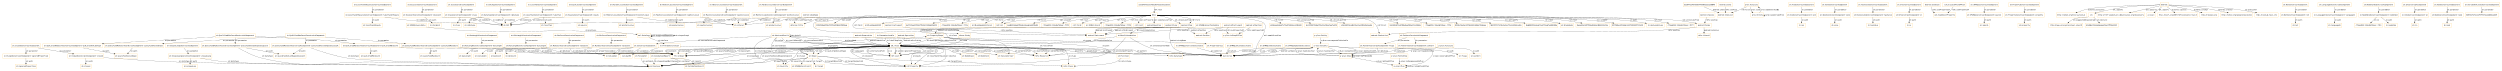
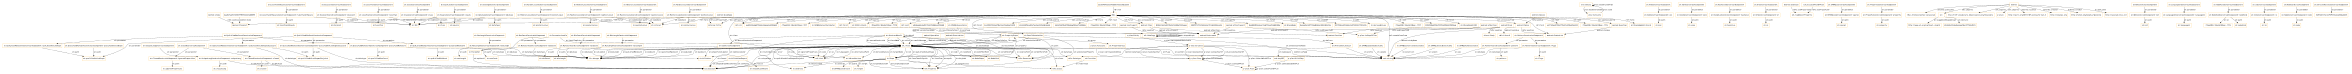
(1740, 10) -> (636, 18)
none -> (1588, 31)
(159, 40) -> (197, 41)
none -> (516, 44)
